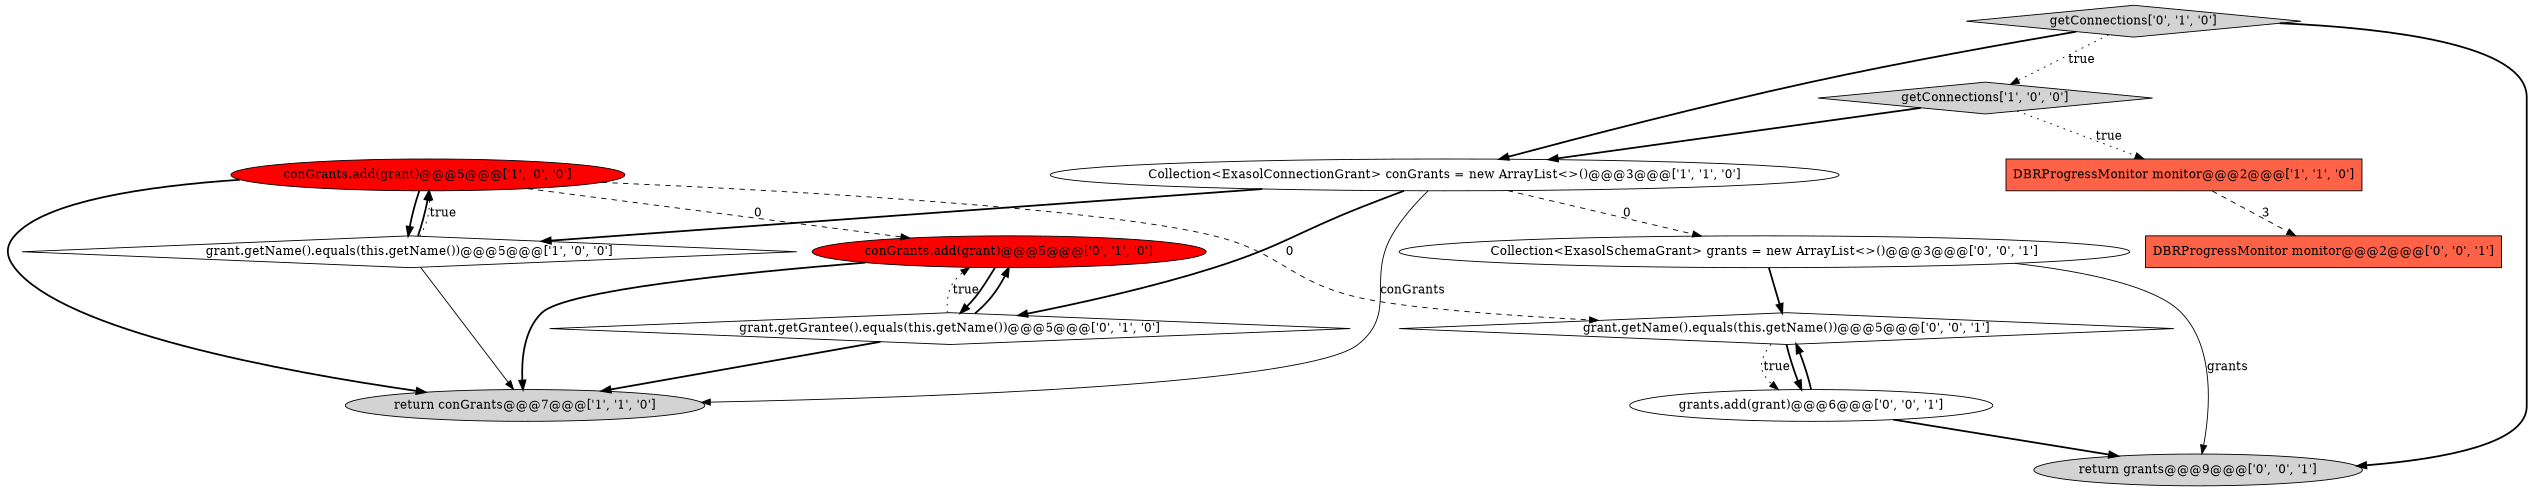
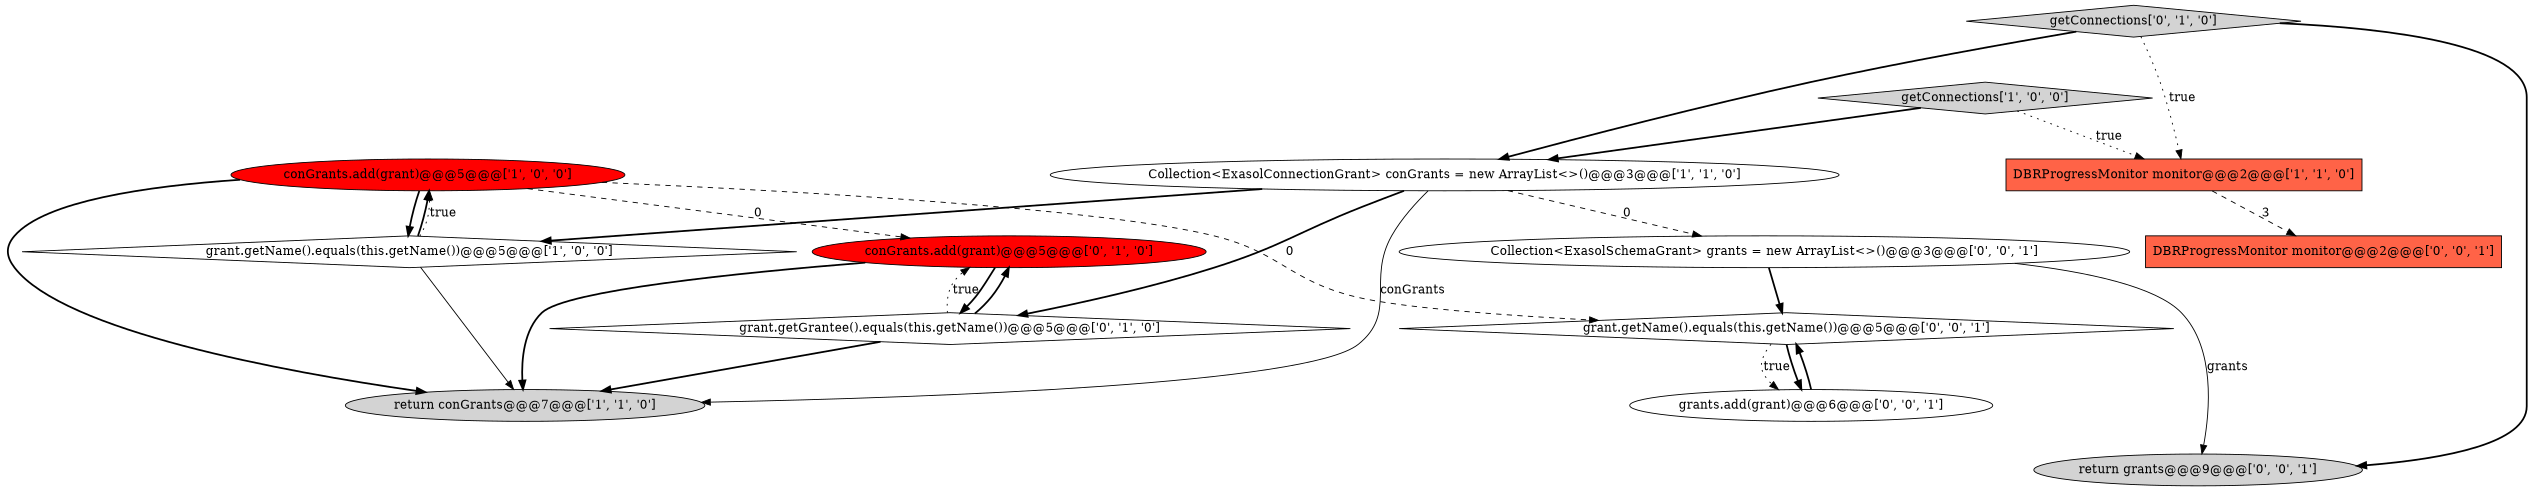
(2063, 58) -> (2163, 92)
(2001, 437) -> none
